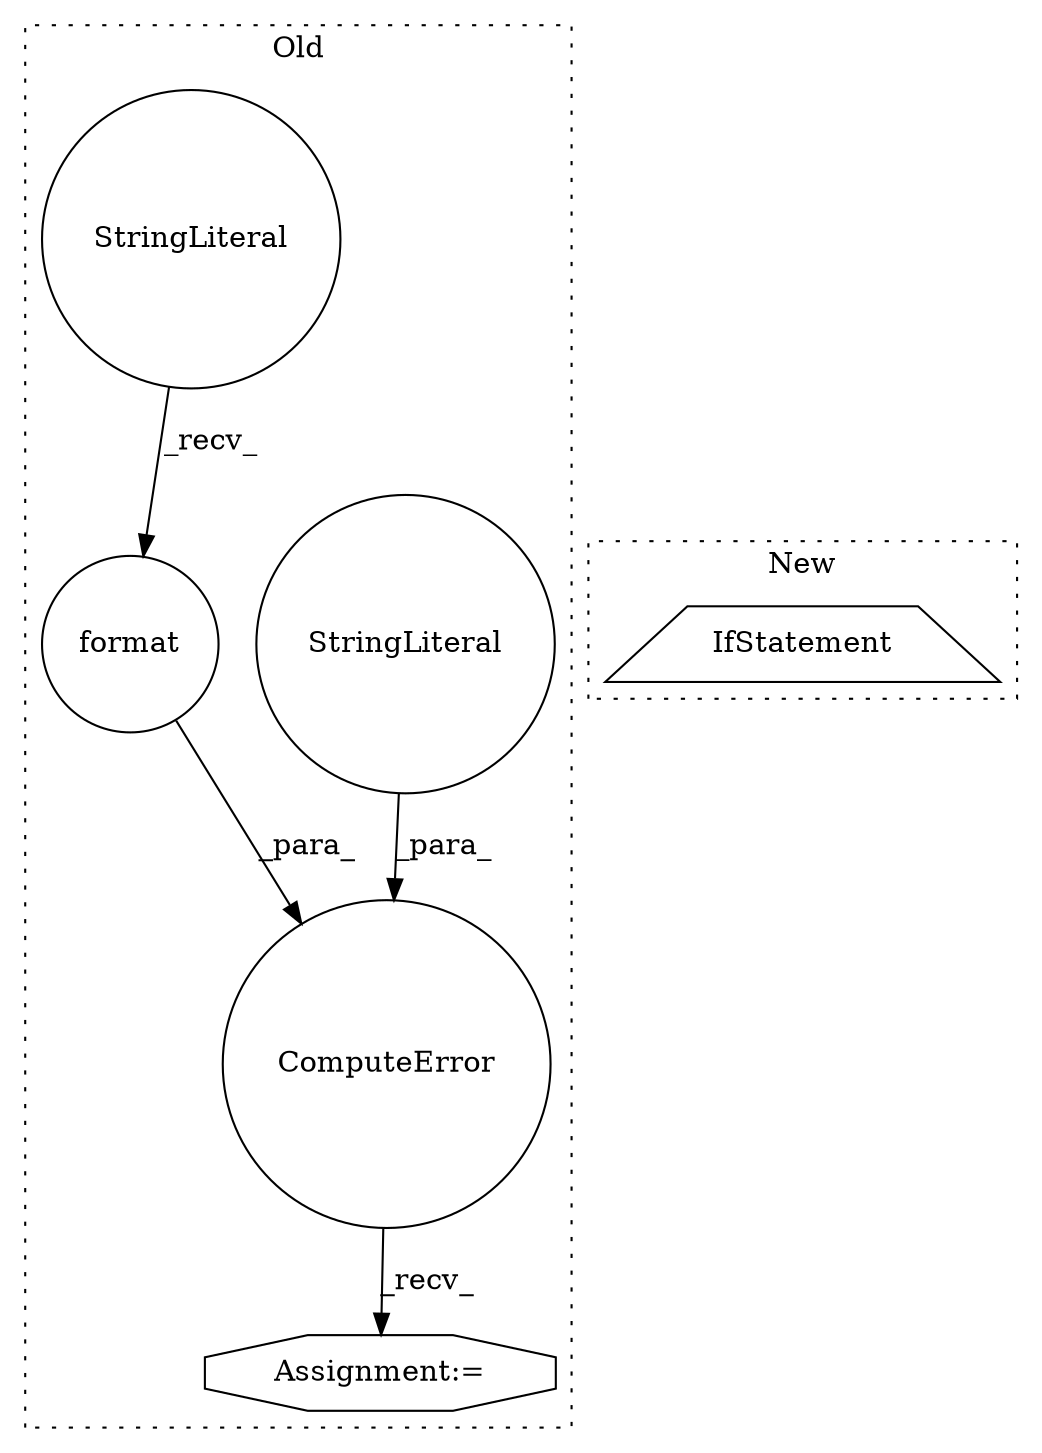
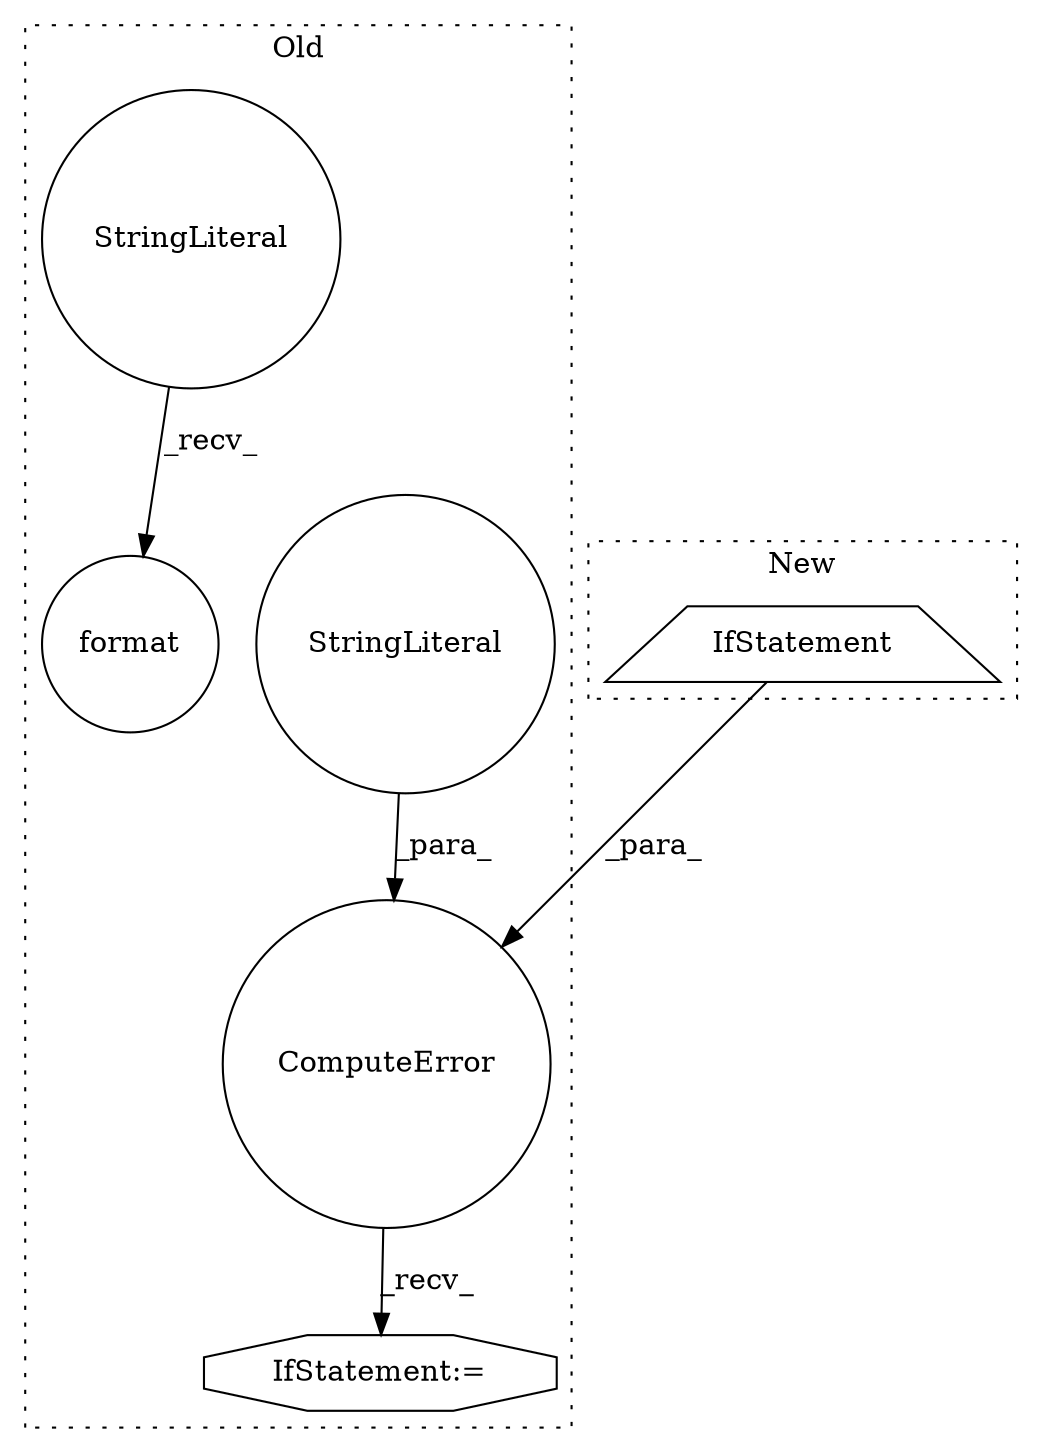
(233, 813) -> (642, 807)
(380, 1373) -> (380, 1373)
